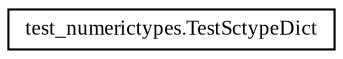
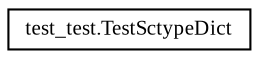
(171, 29) -> (129, 29)
